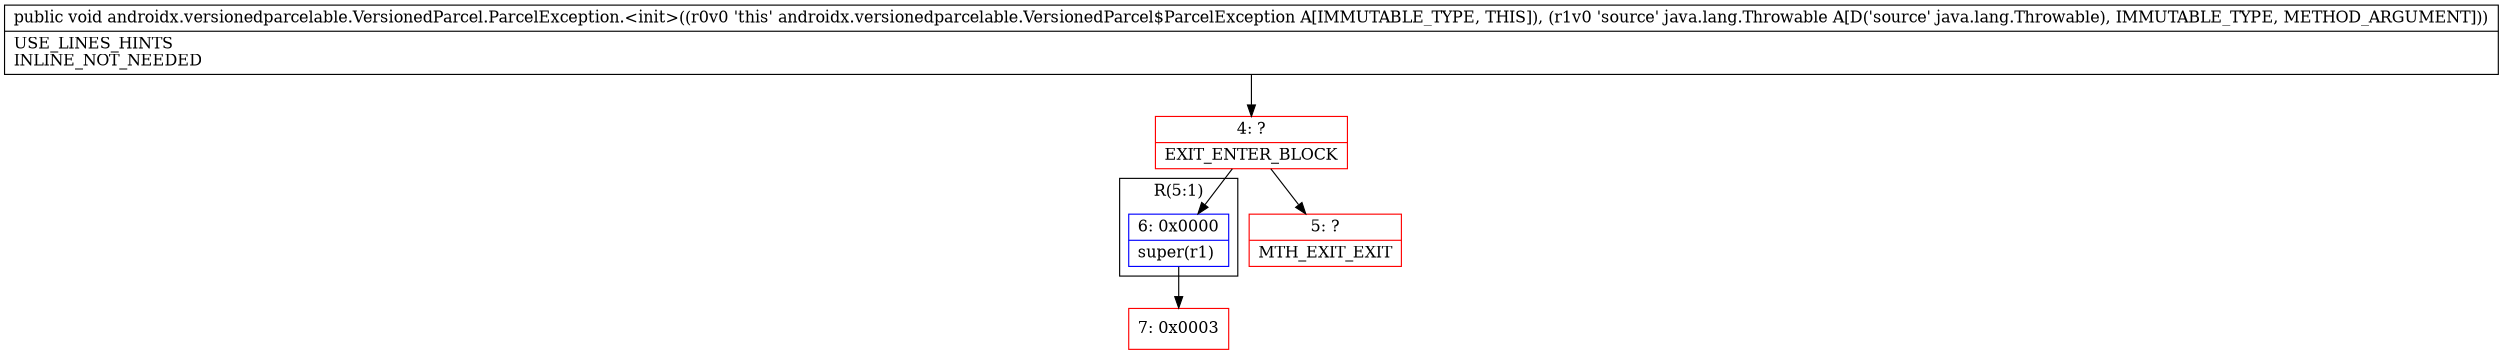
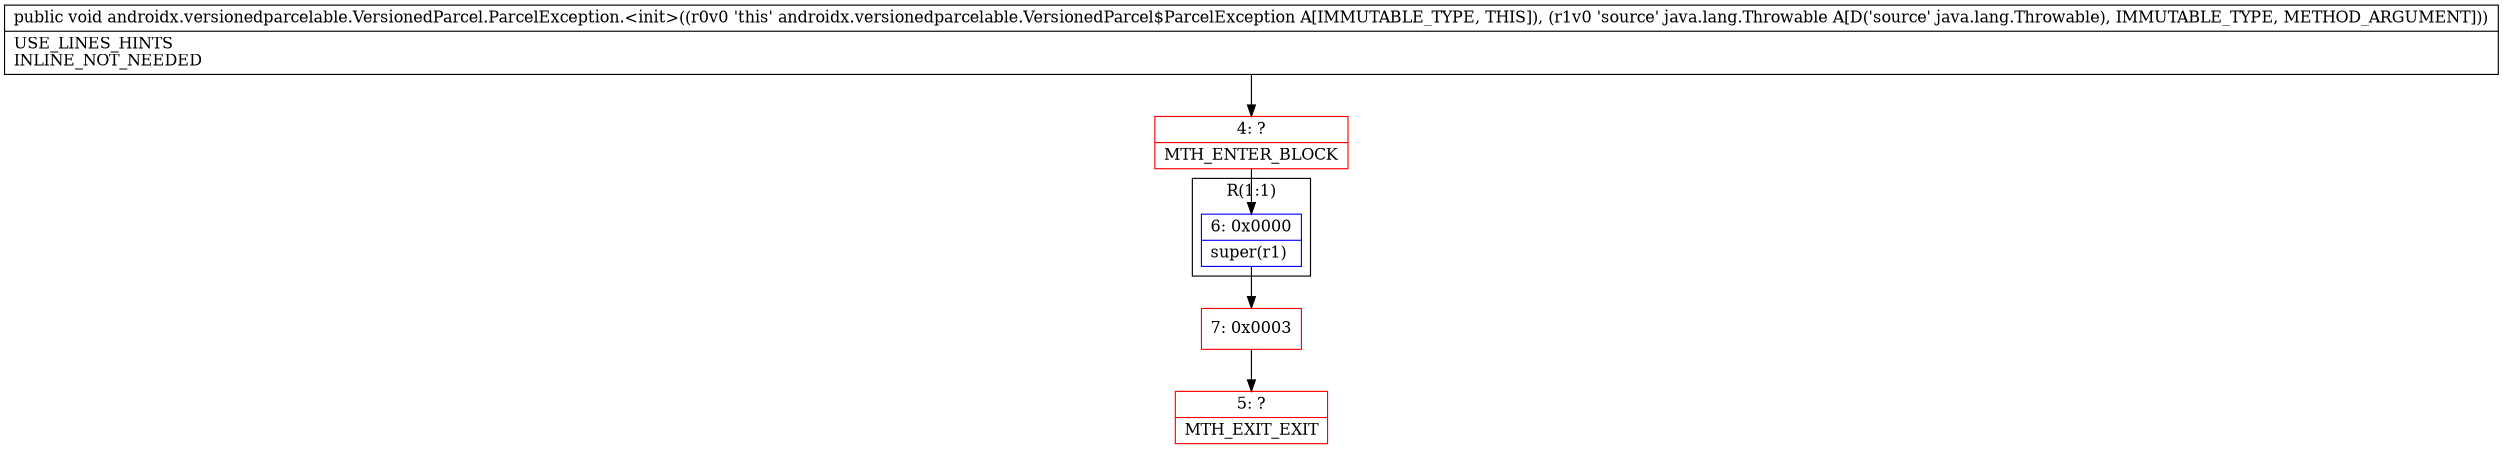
(1251, 155) -> (1251, 155)
(1285, 187) -> (1251, 365)
(1179, 191) -> (1251, 191)
